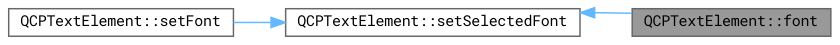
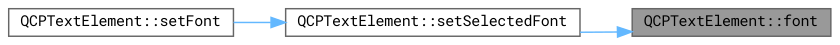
(613, 13) -> (599, 32)
